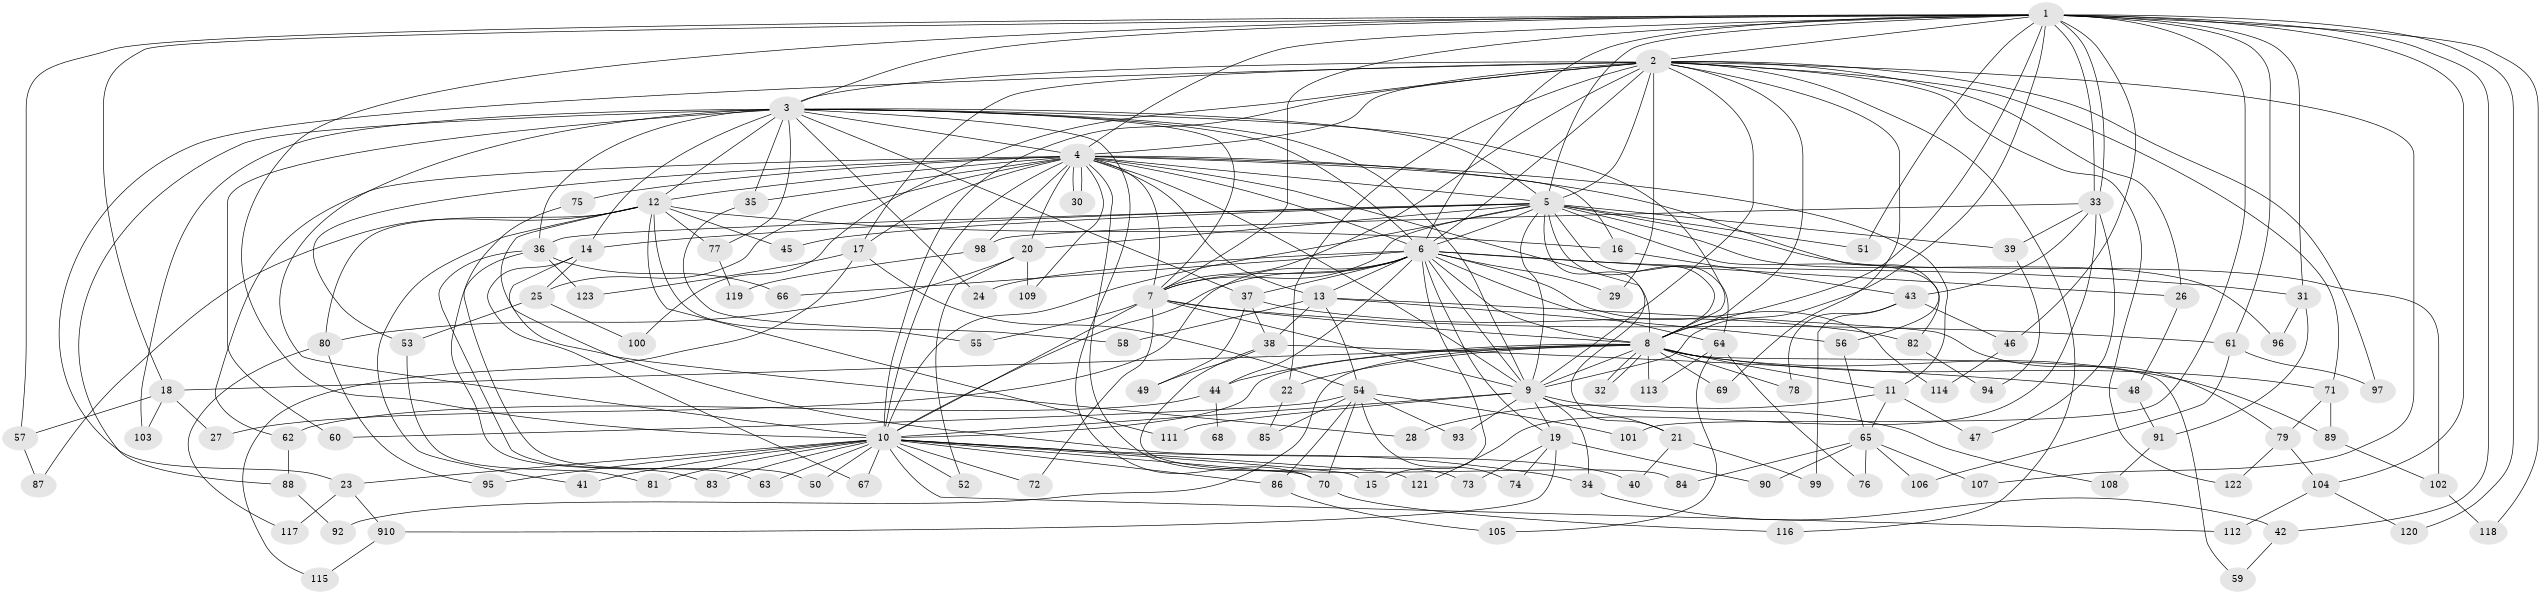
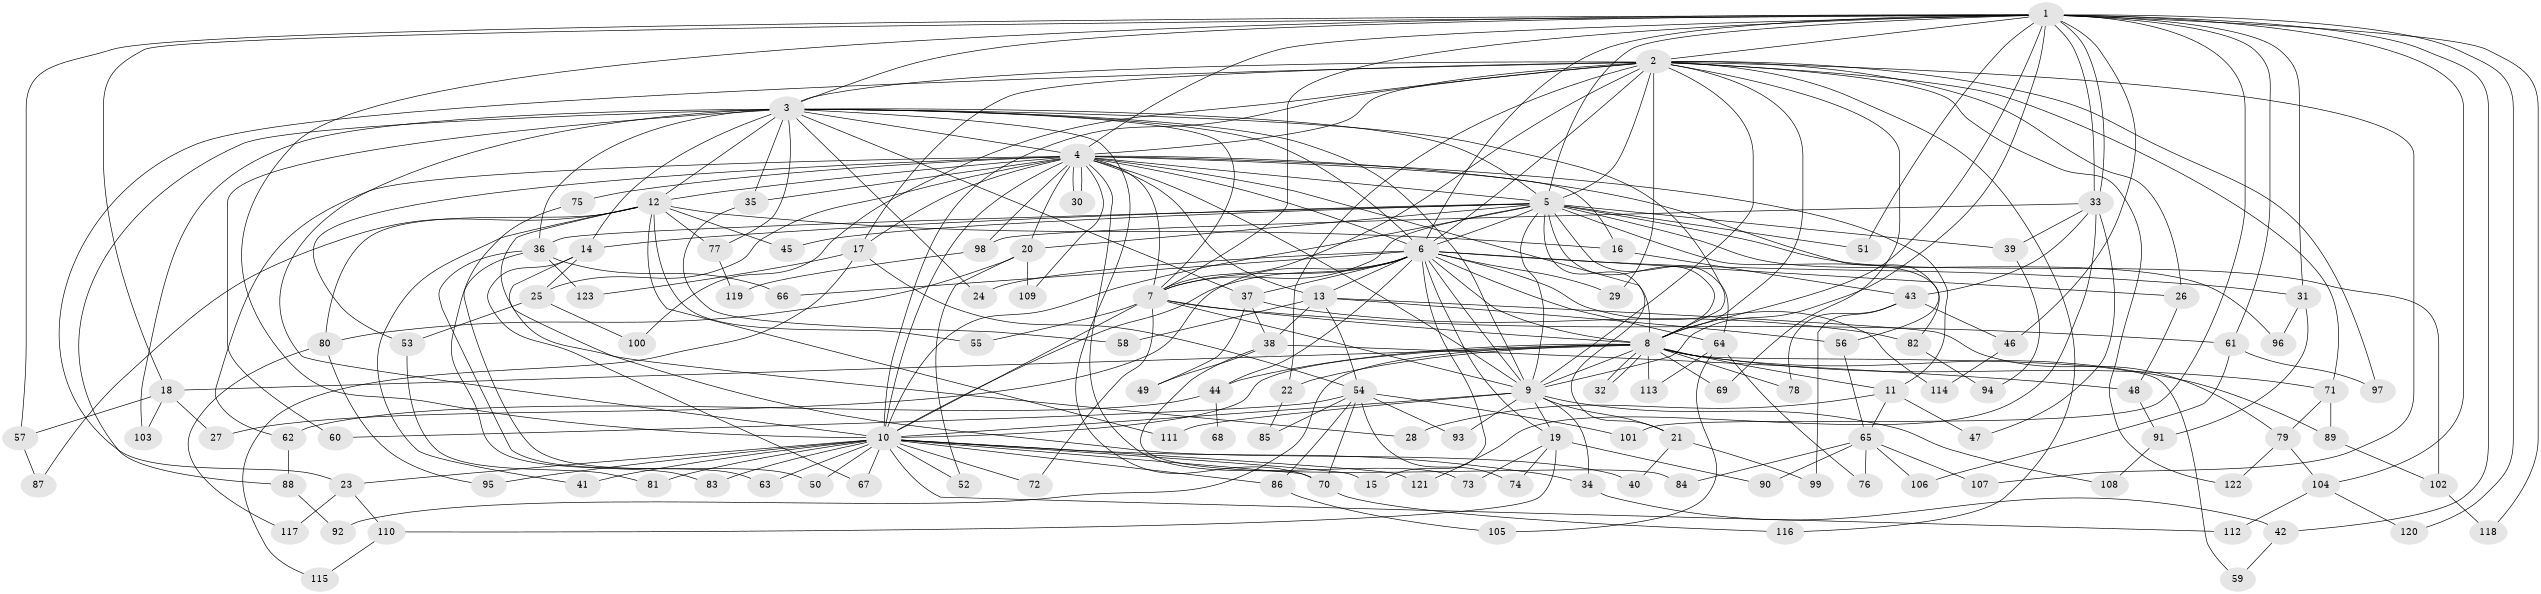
(387, 532) -> (387, 532)
